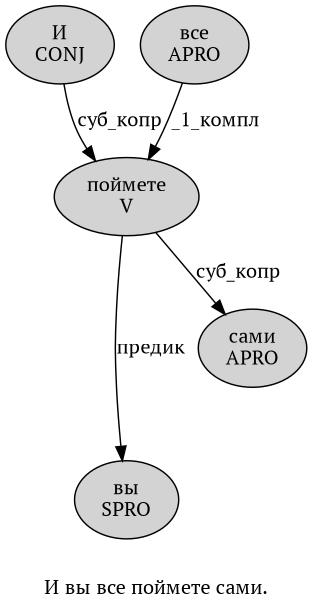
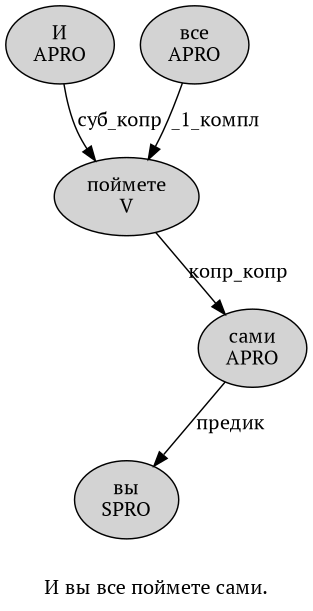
(60, 45) -> (60, 45)
(239, 272) -> (239, 272)
(115, 341) -> (194, 418)
